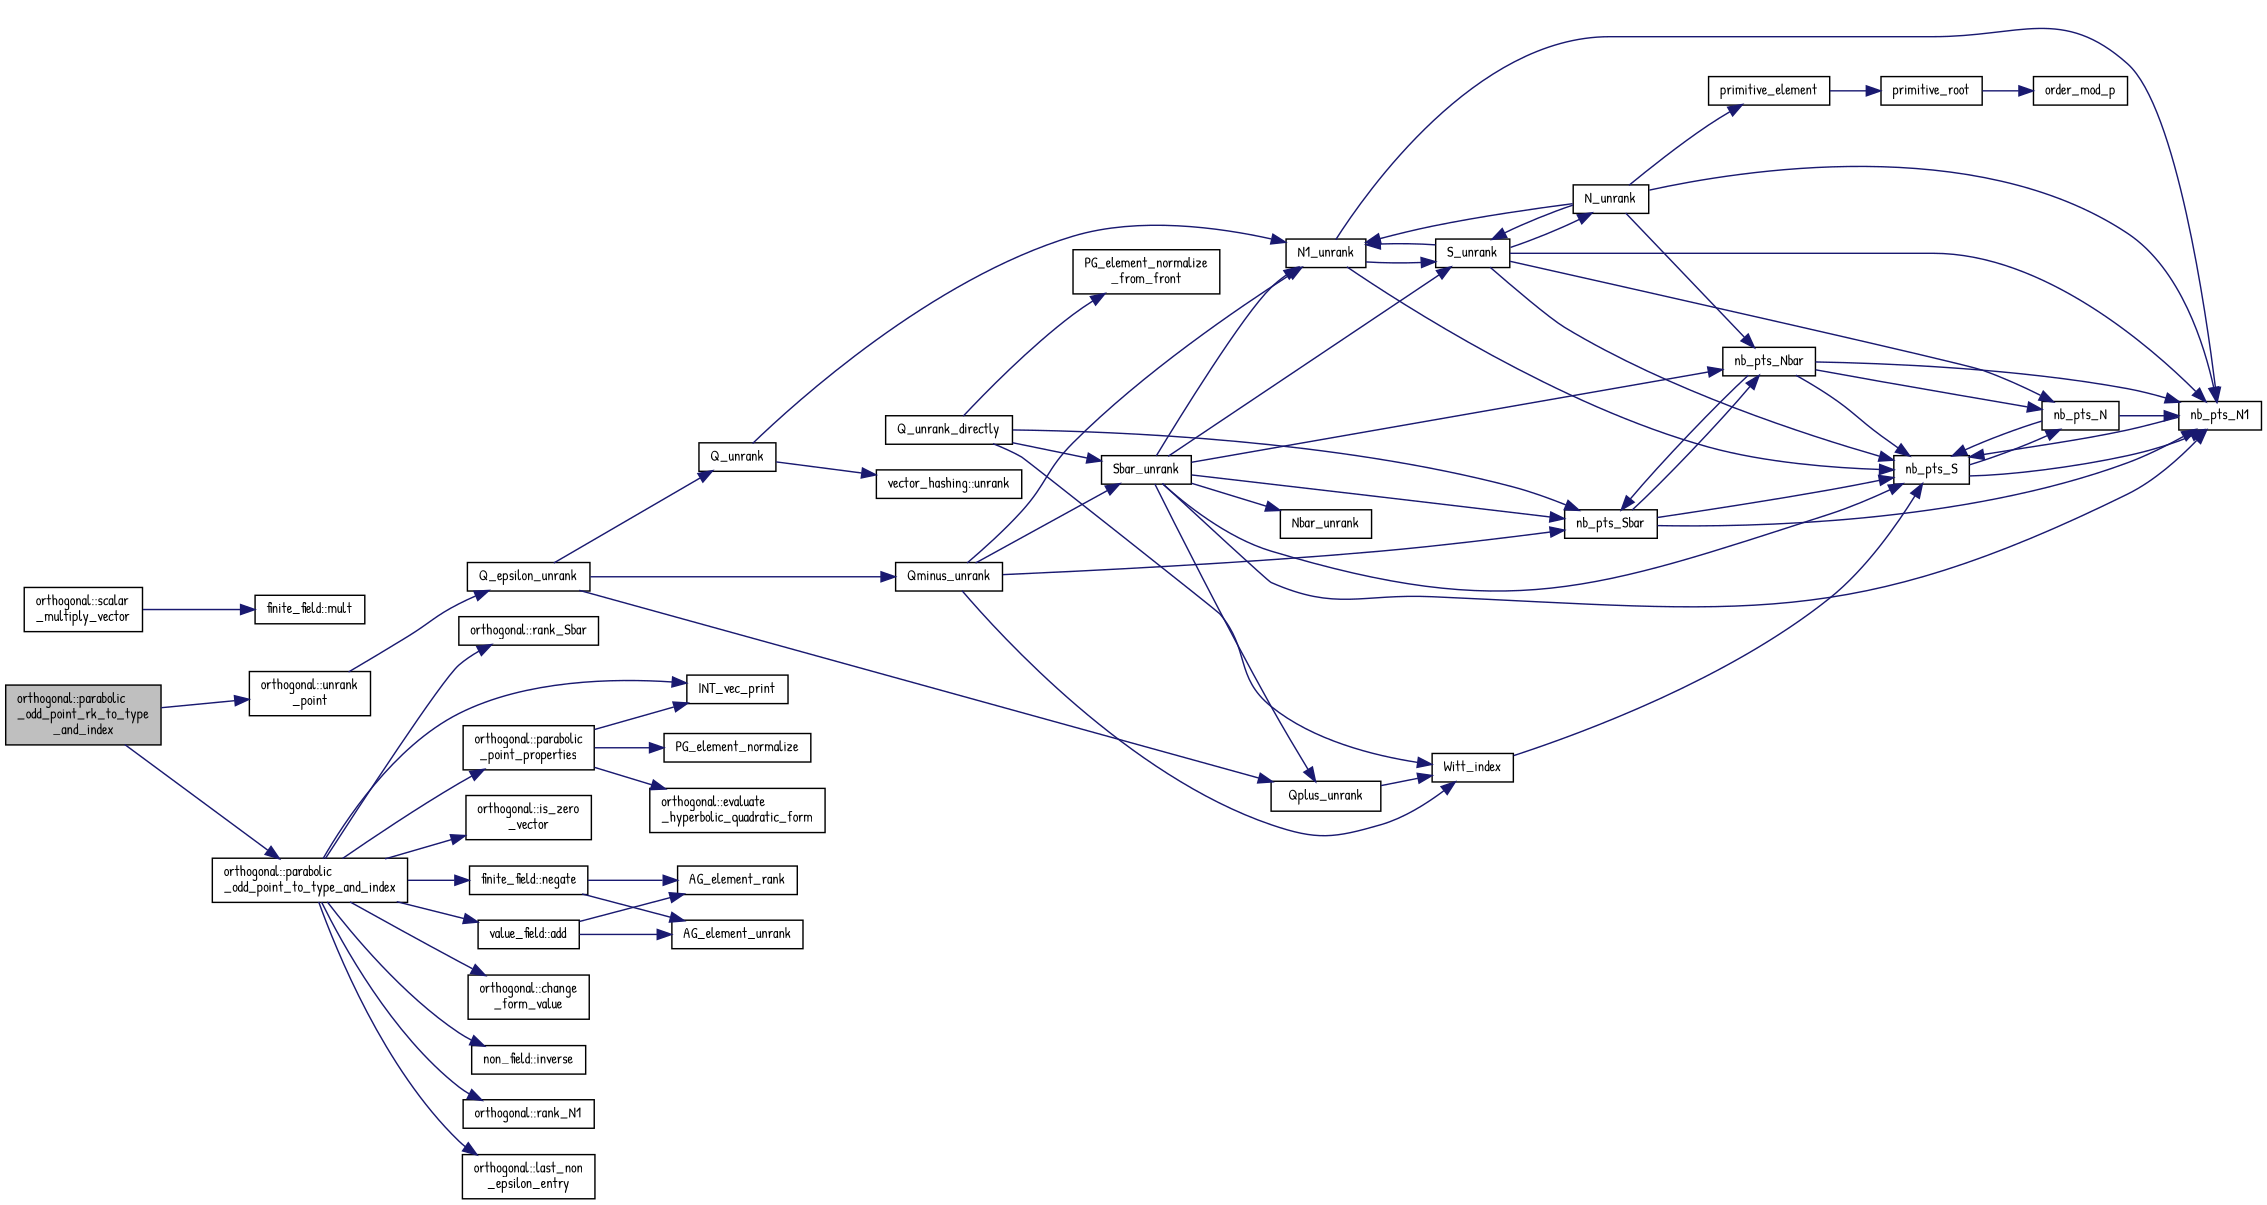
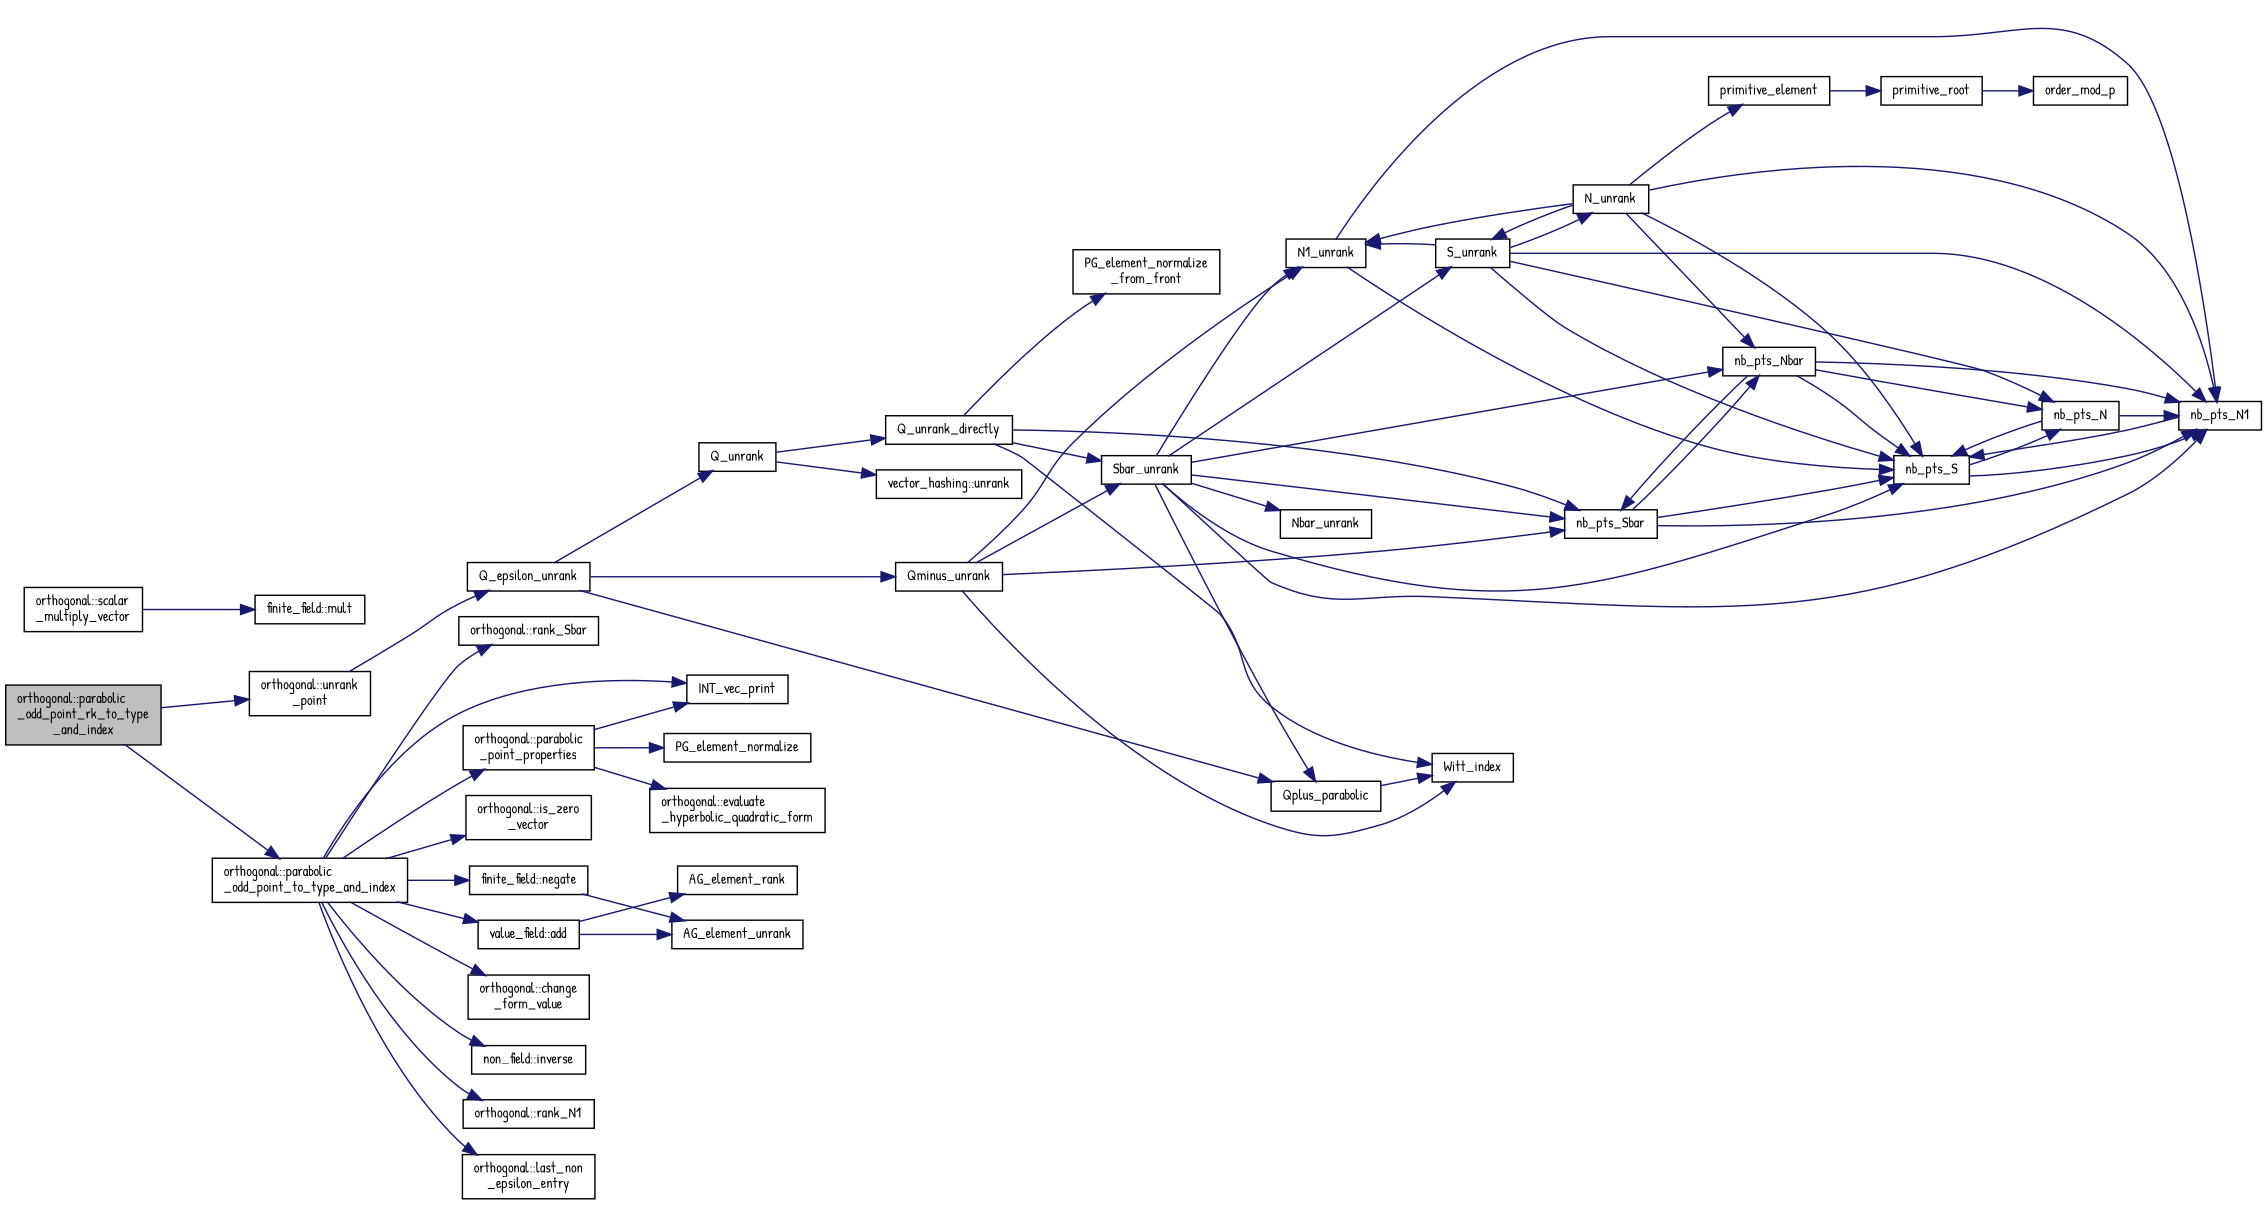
(1393, 263) -> none
(988, 272) -> (823, 446)
(1738, 659) -> (1797, 307)
(1326, 796) -> (1326, 796)
(625, 880) -> none
